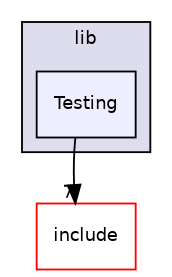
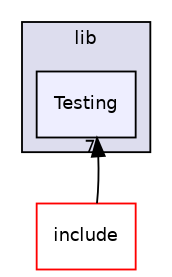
(74, 164) -> (98, 180)
